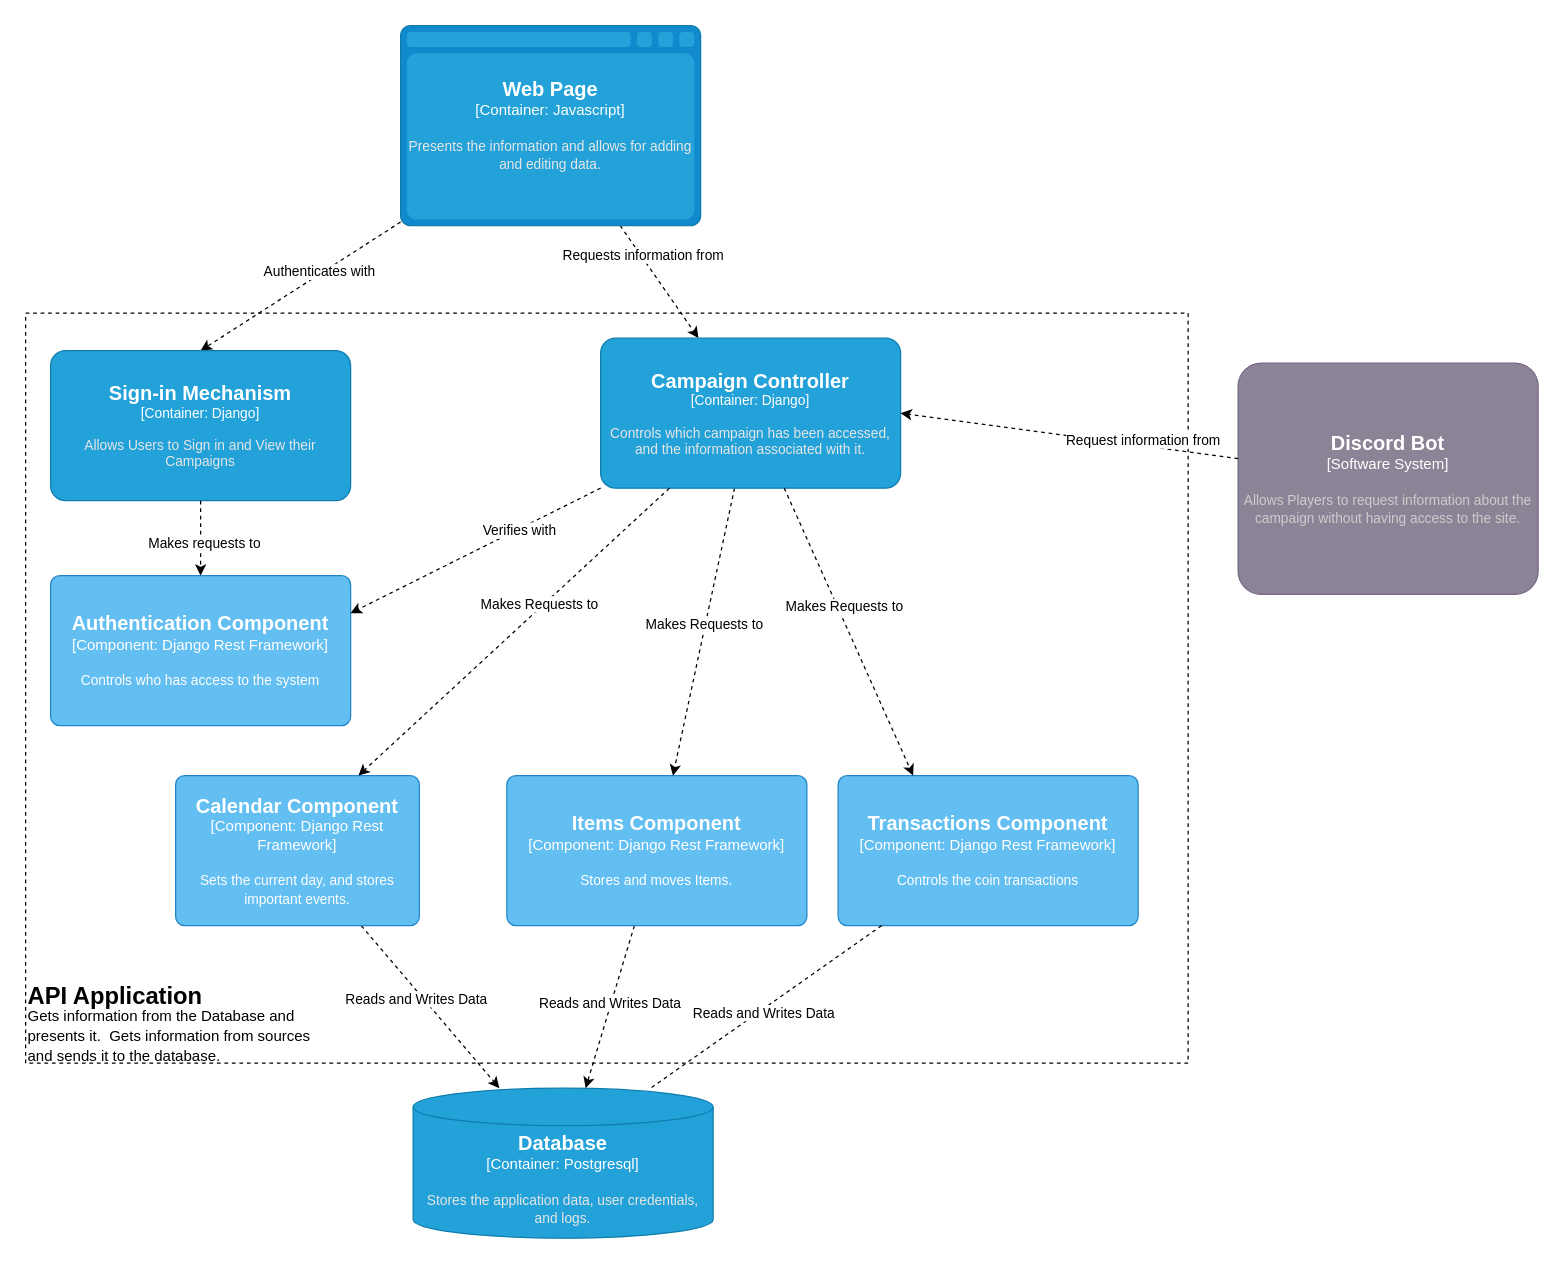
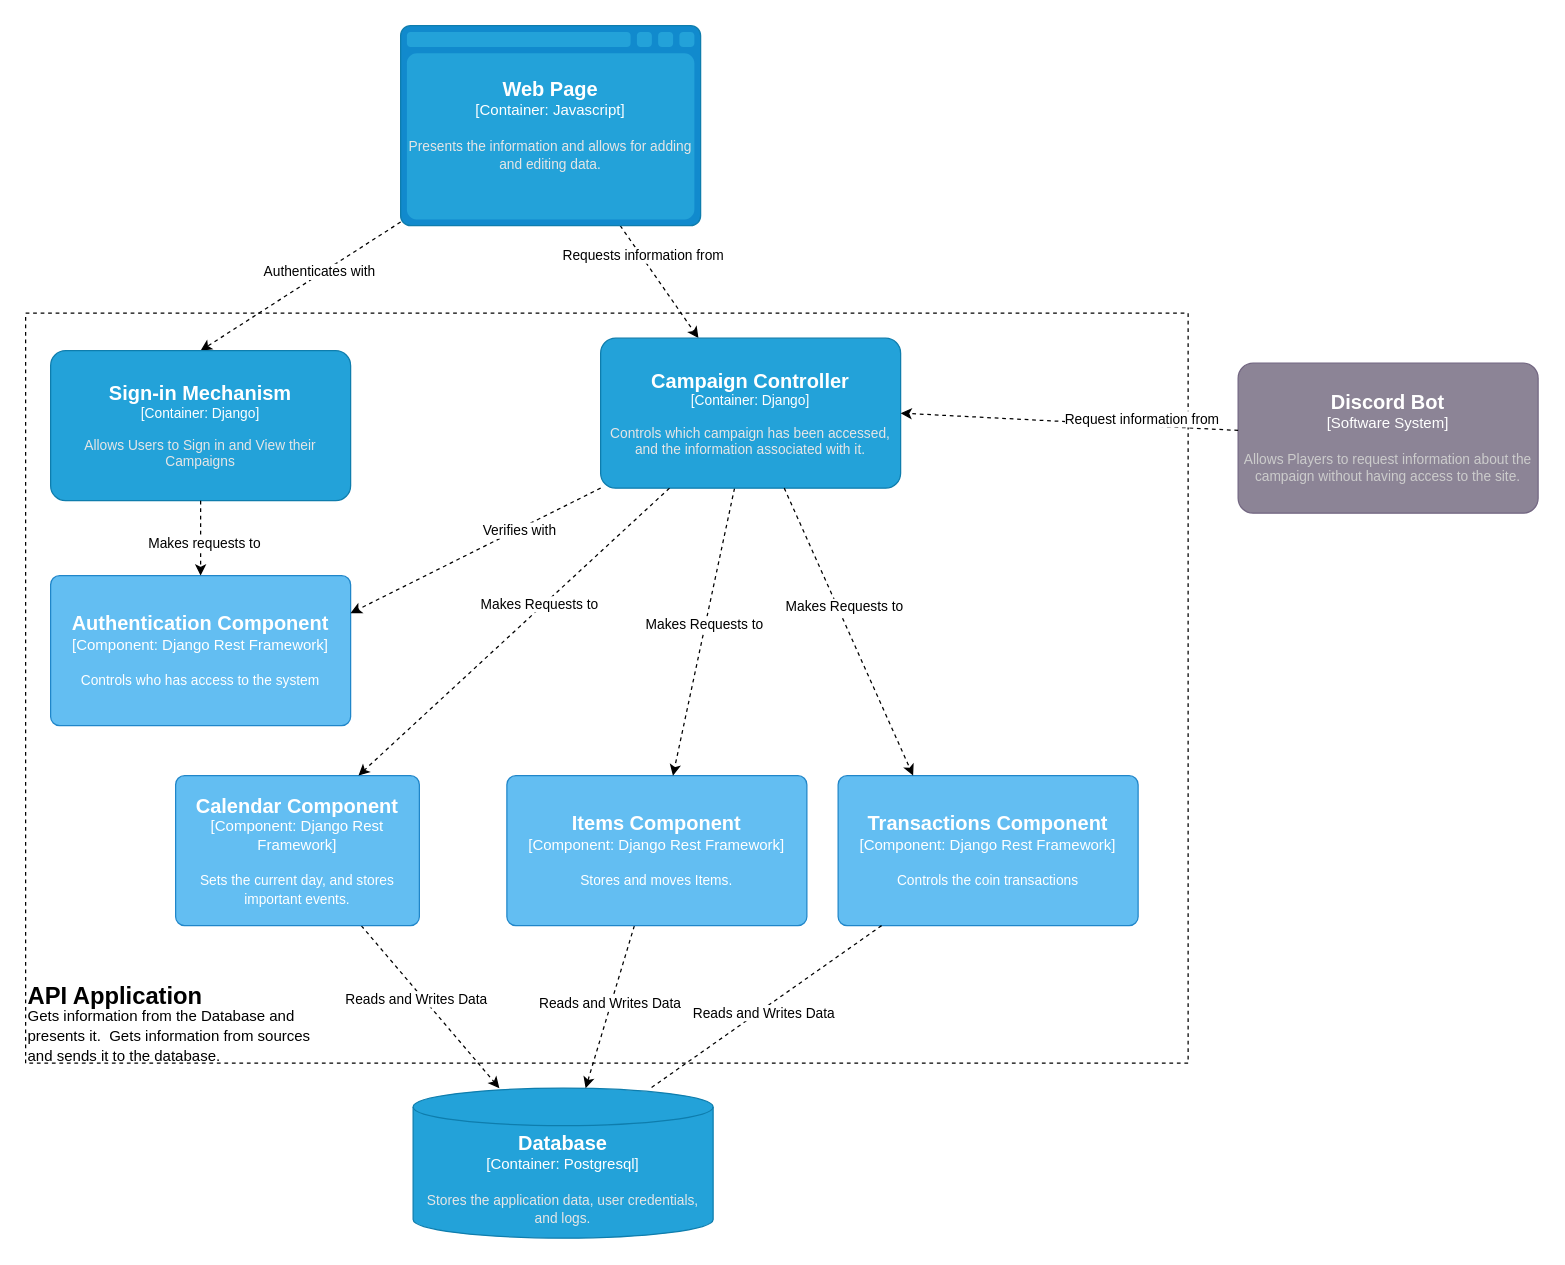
(1388, 479) -> (1388, 438)
